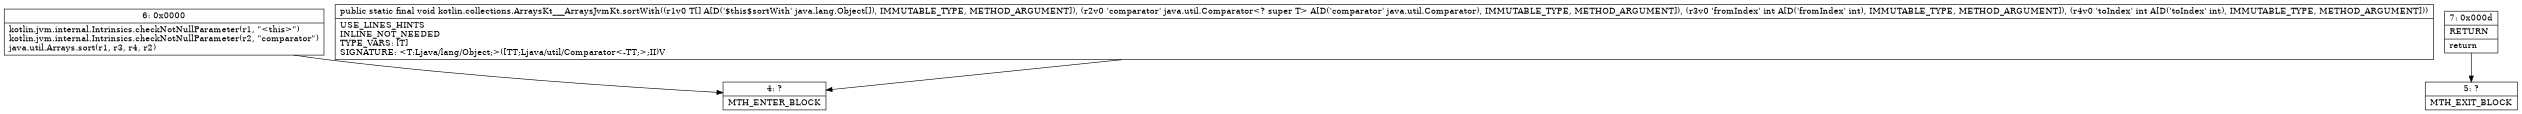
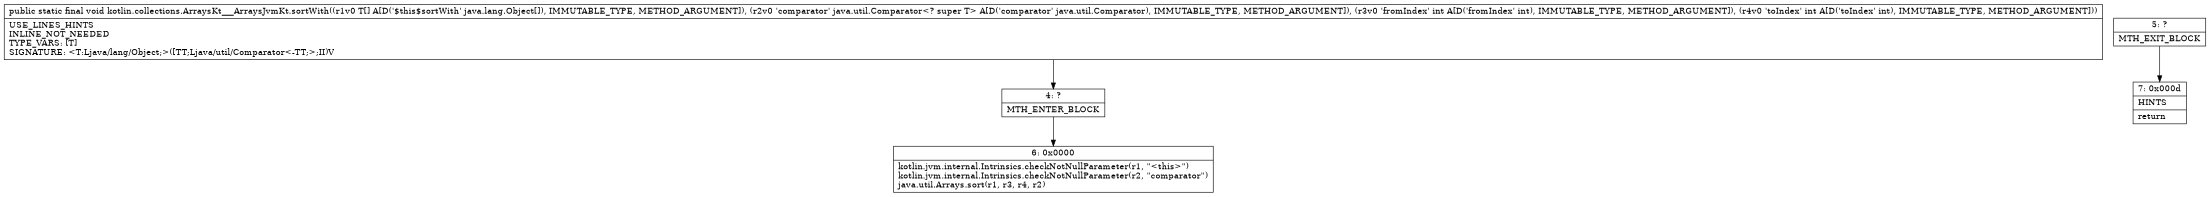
(2469, 32) -> (2153, 103)
(2471, 65) -> (2160, 61)
(505, 78) -> (1053, 128)
